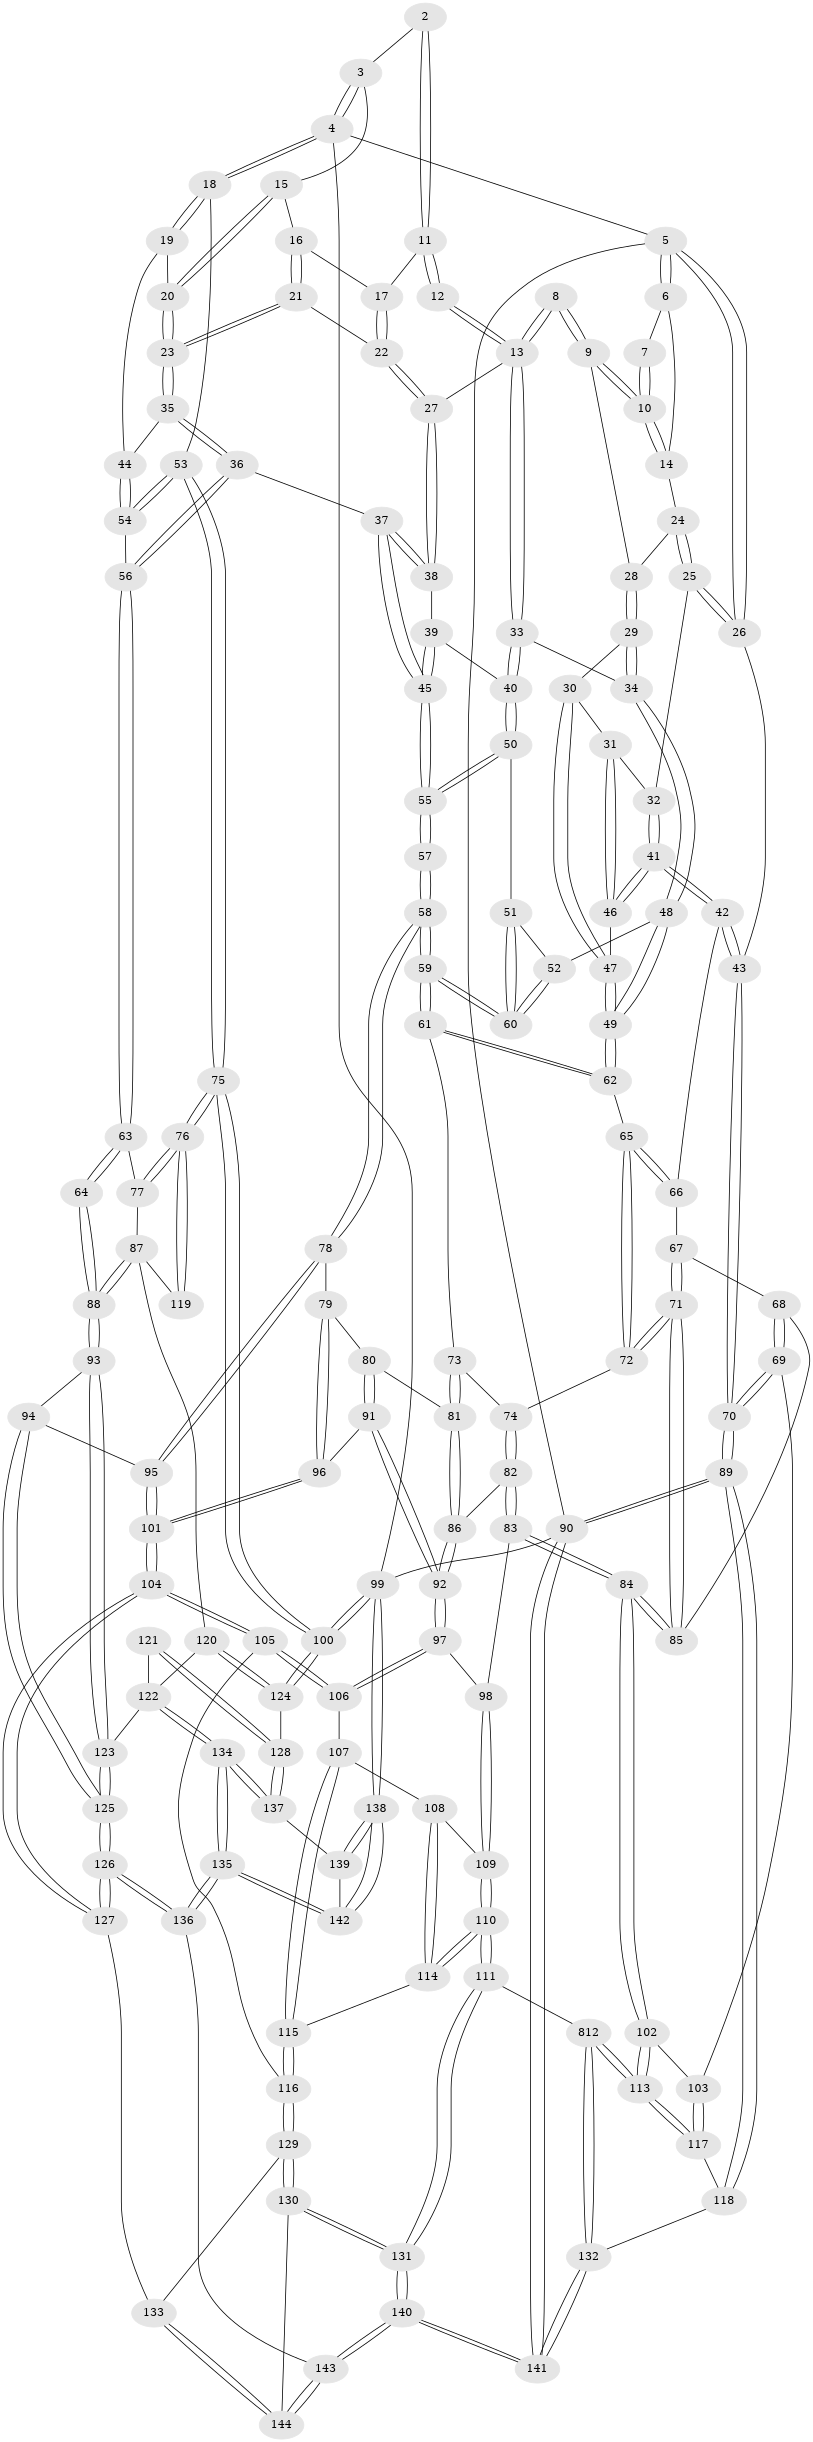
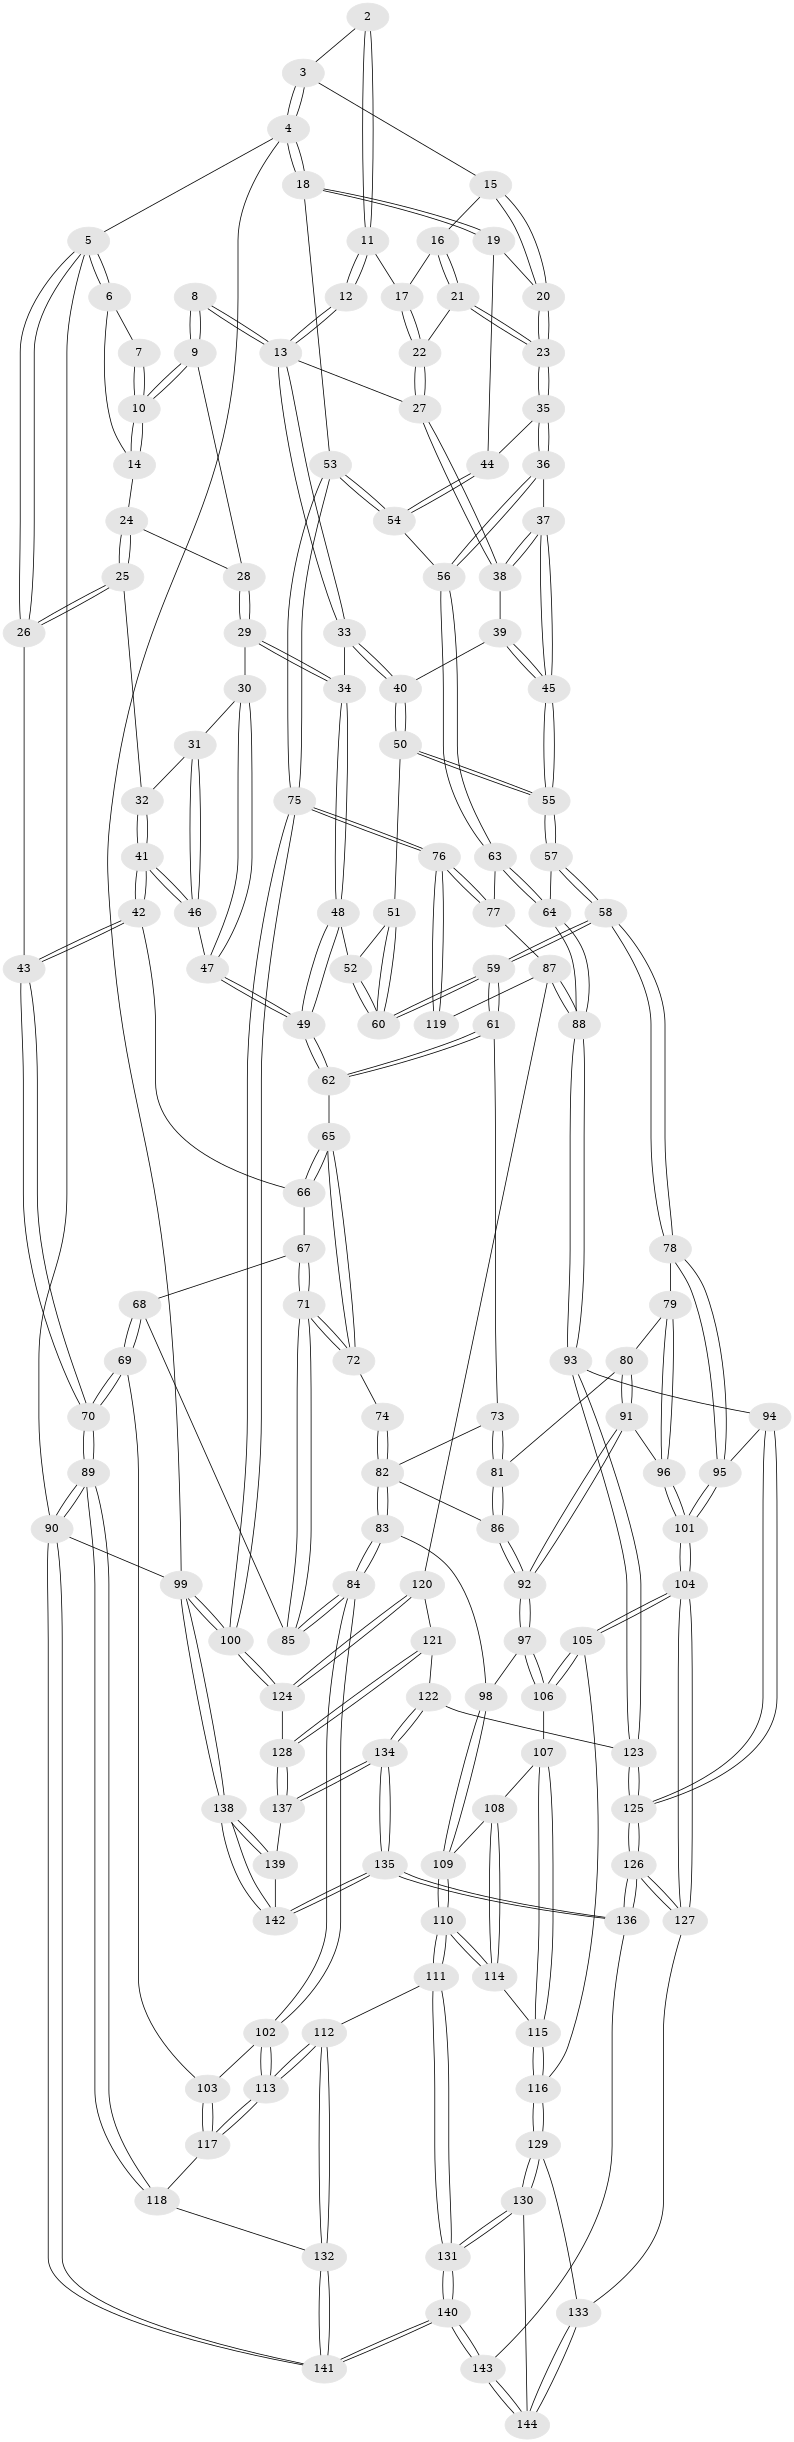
none -> (551, 885)
(483, 1389) -> (440, 1445)
(173, 1673) -> (428, 1613)
(589, 2033) -> (324, 2033)
